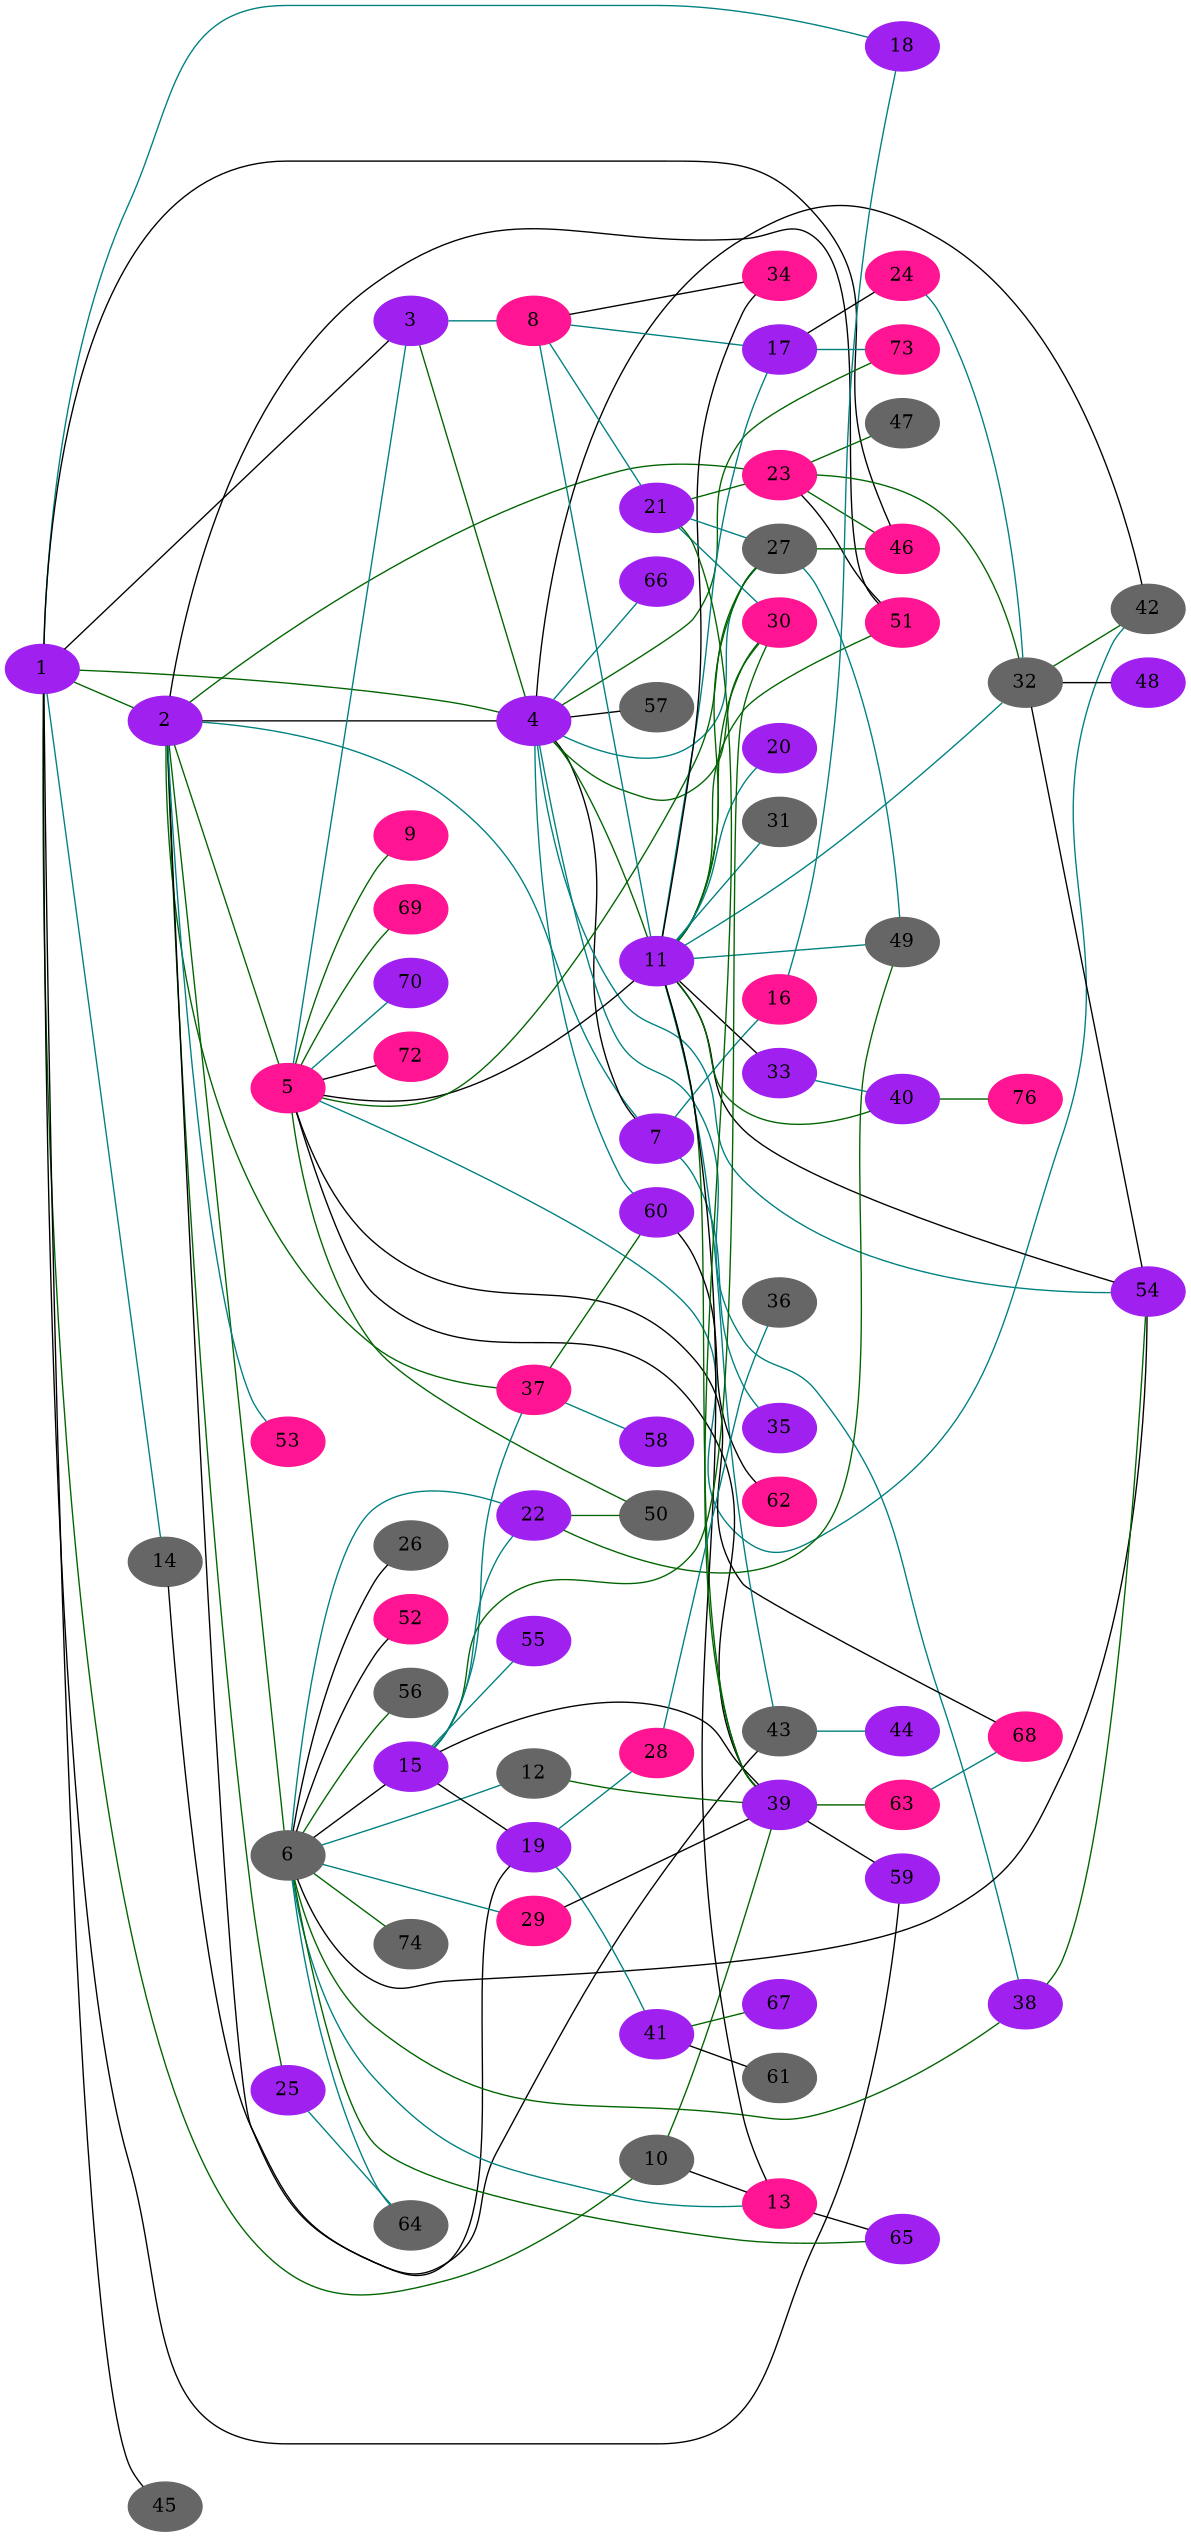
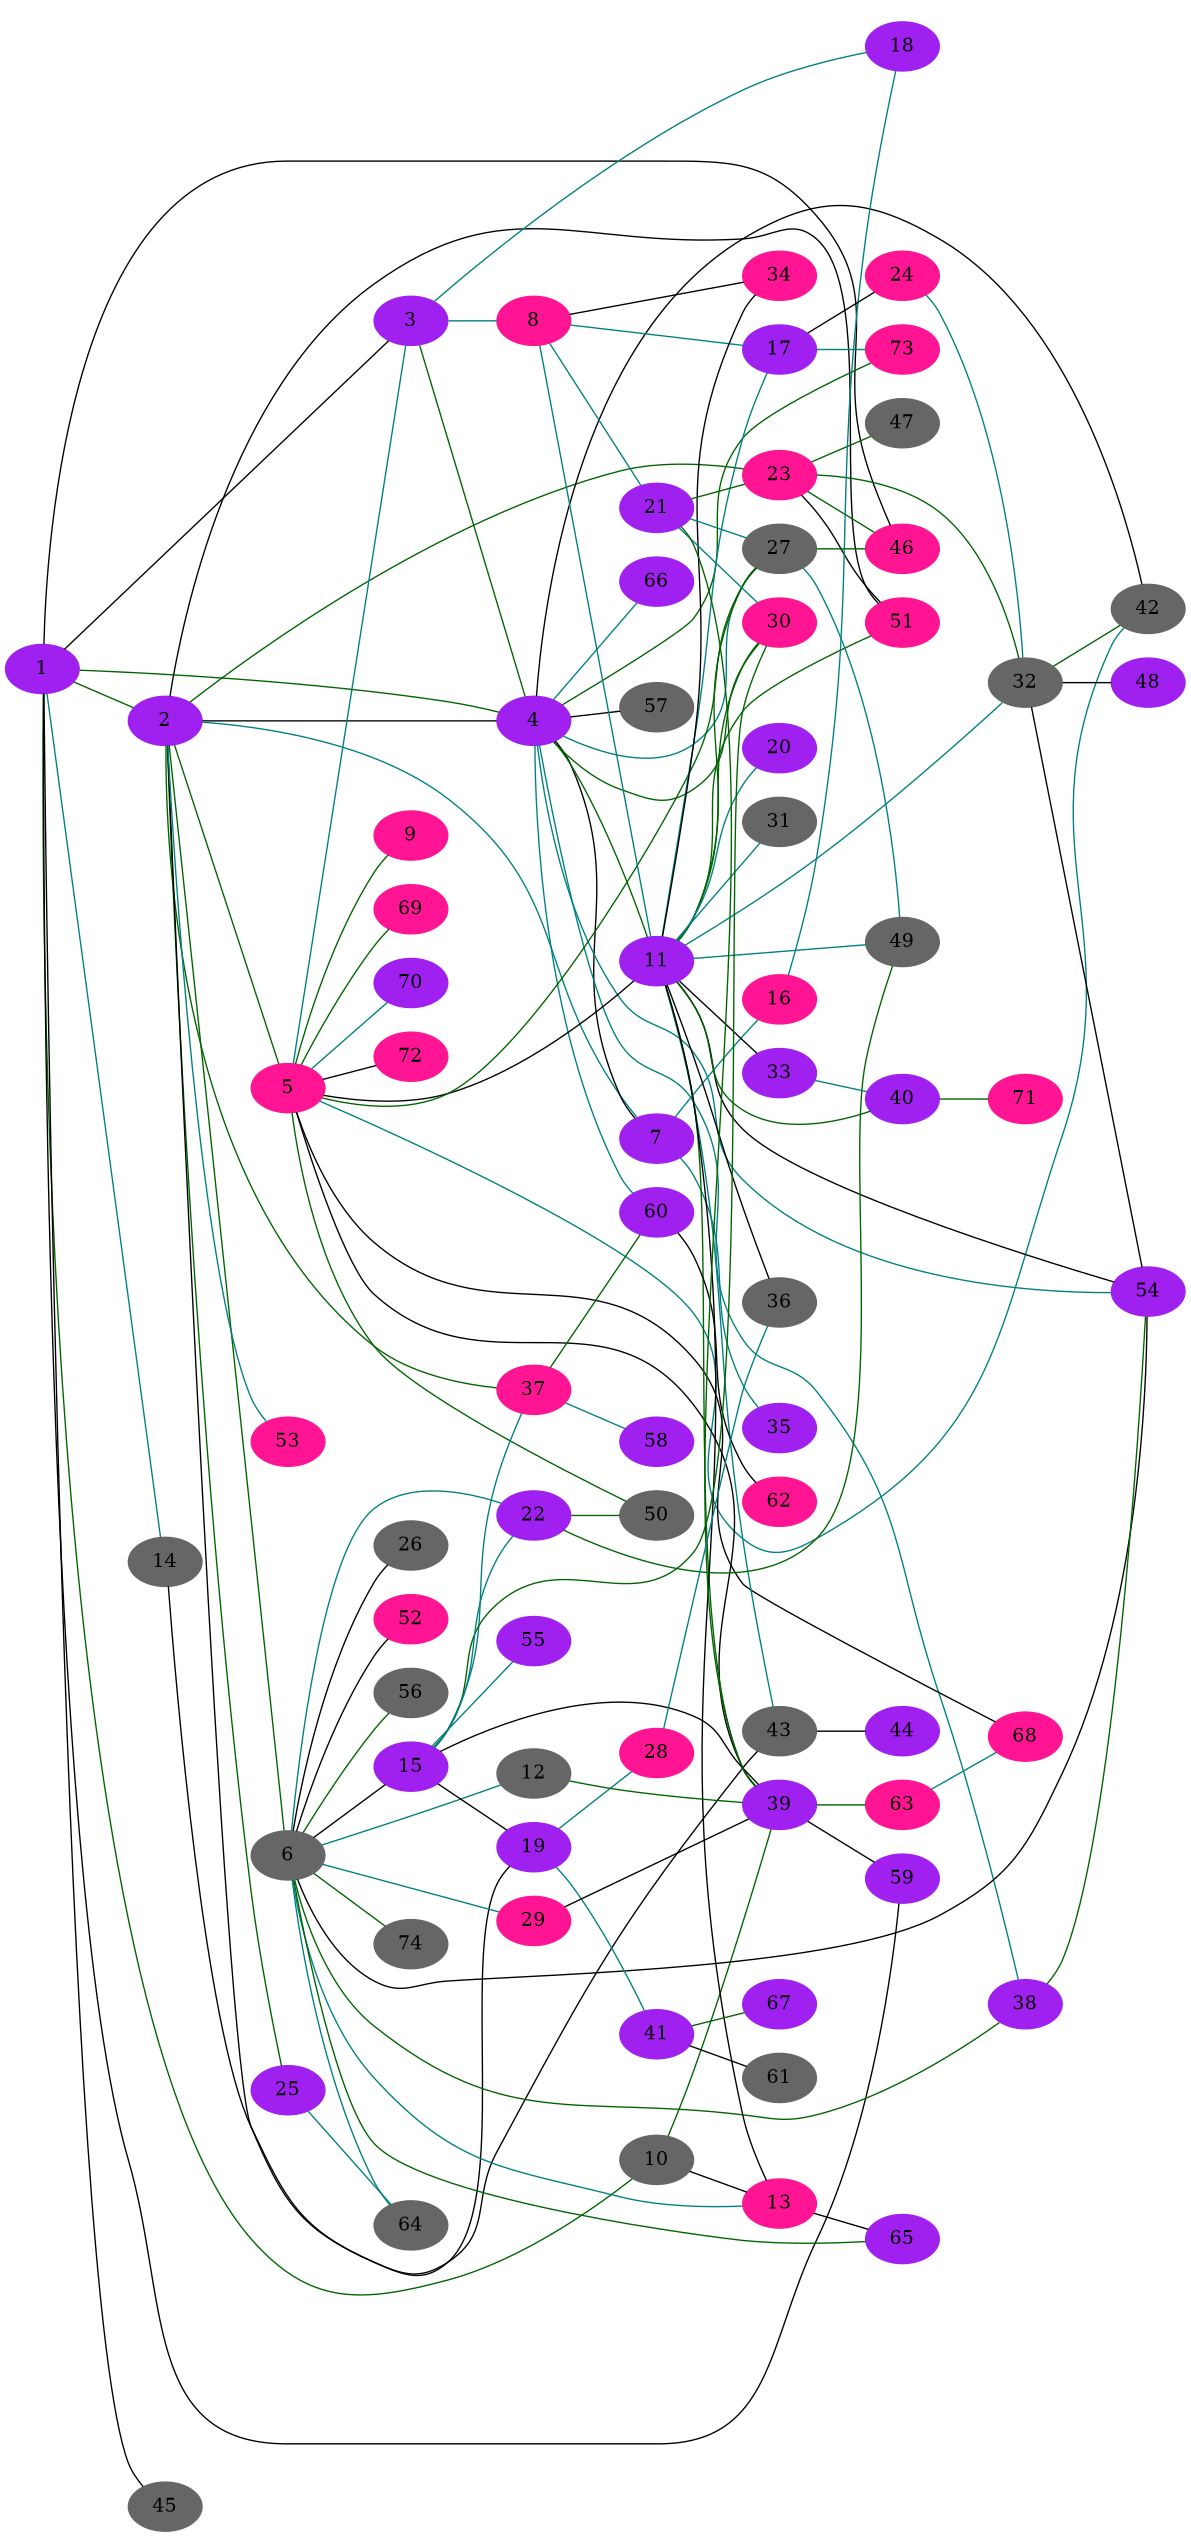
(219, 24) -> (636, 150)
(1025, 1099) -> (1025, 1099)
none -> (740, 1198)
(841, 1731) -> (841, 1731)
